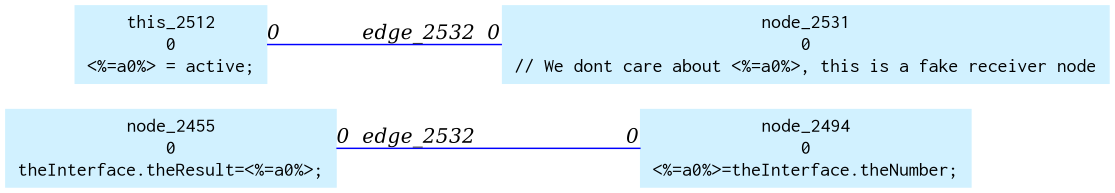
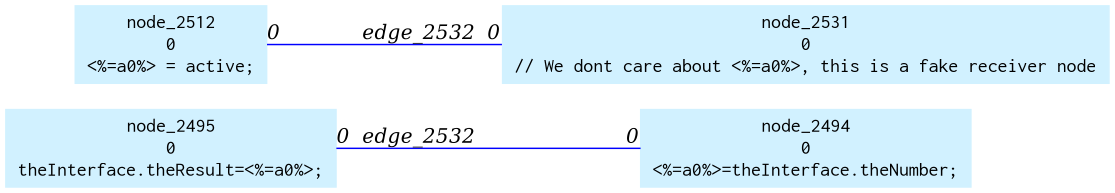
(171, 45) -> (171, 45)
(171, 148) -> (171, 148)
